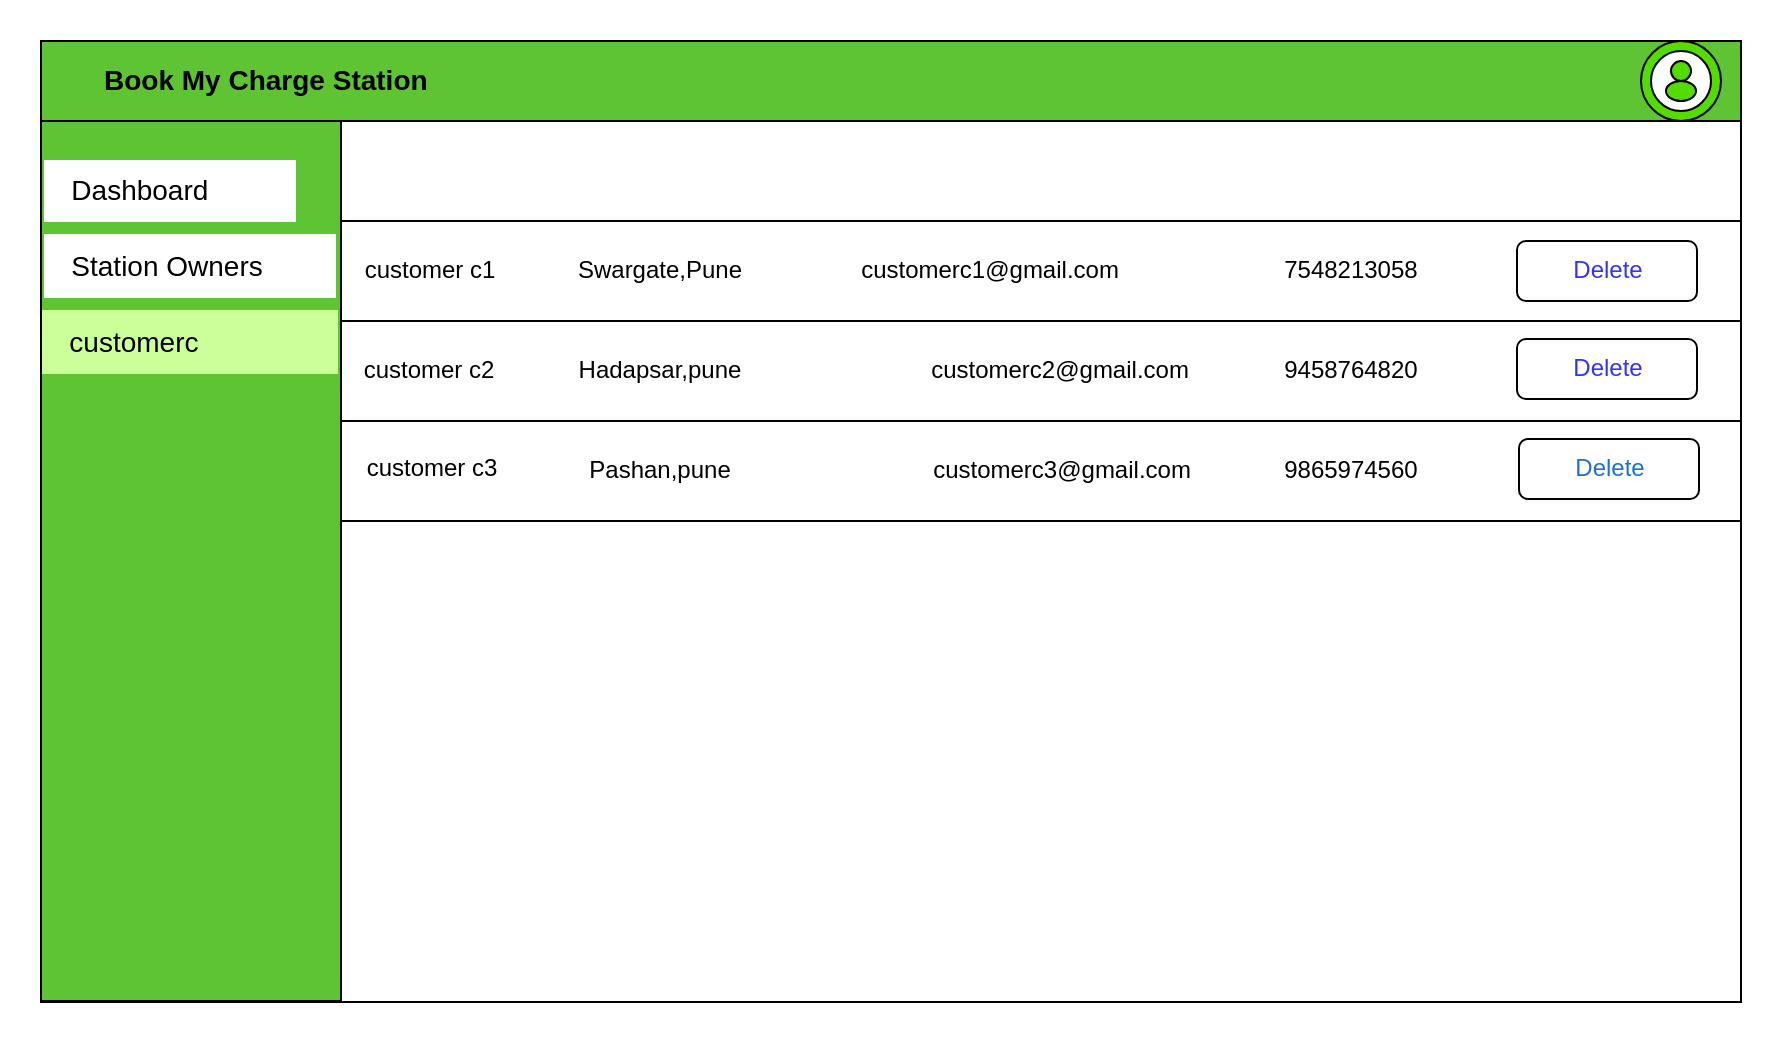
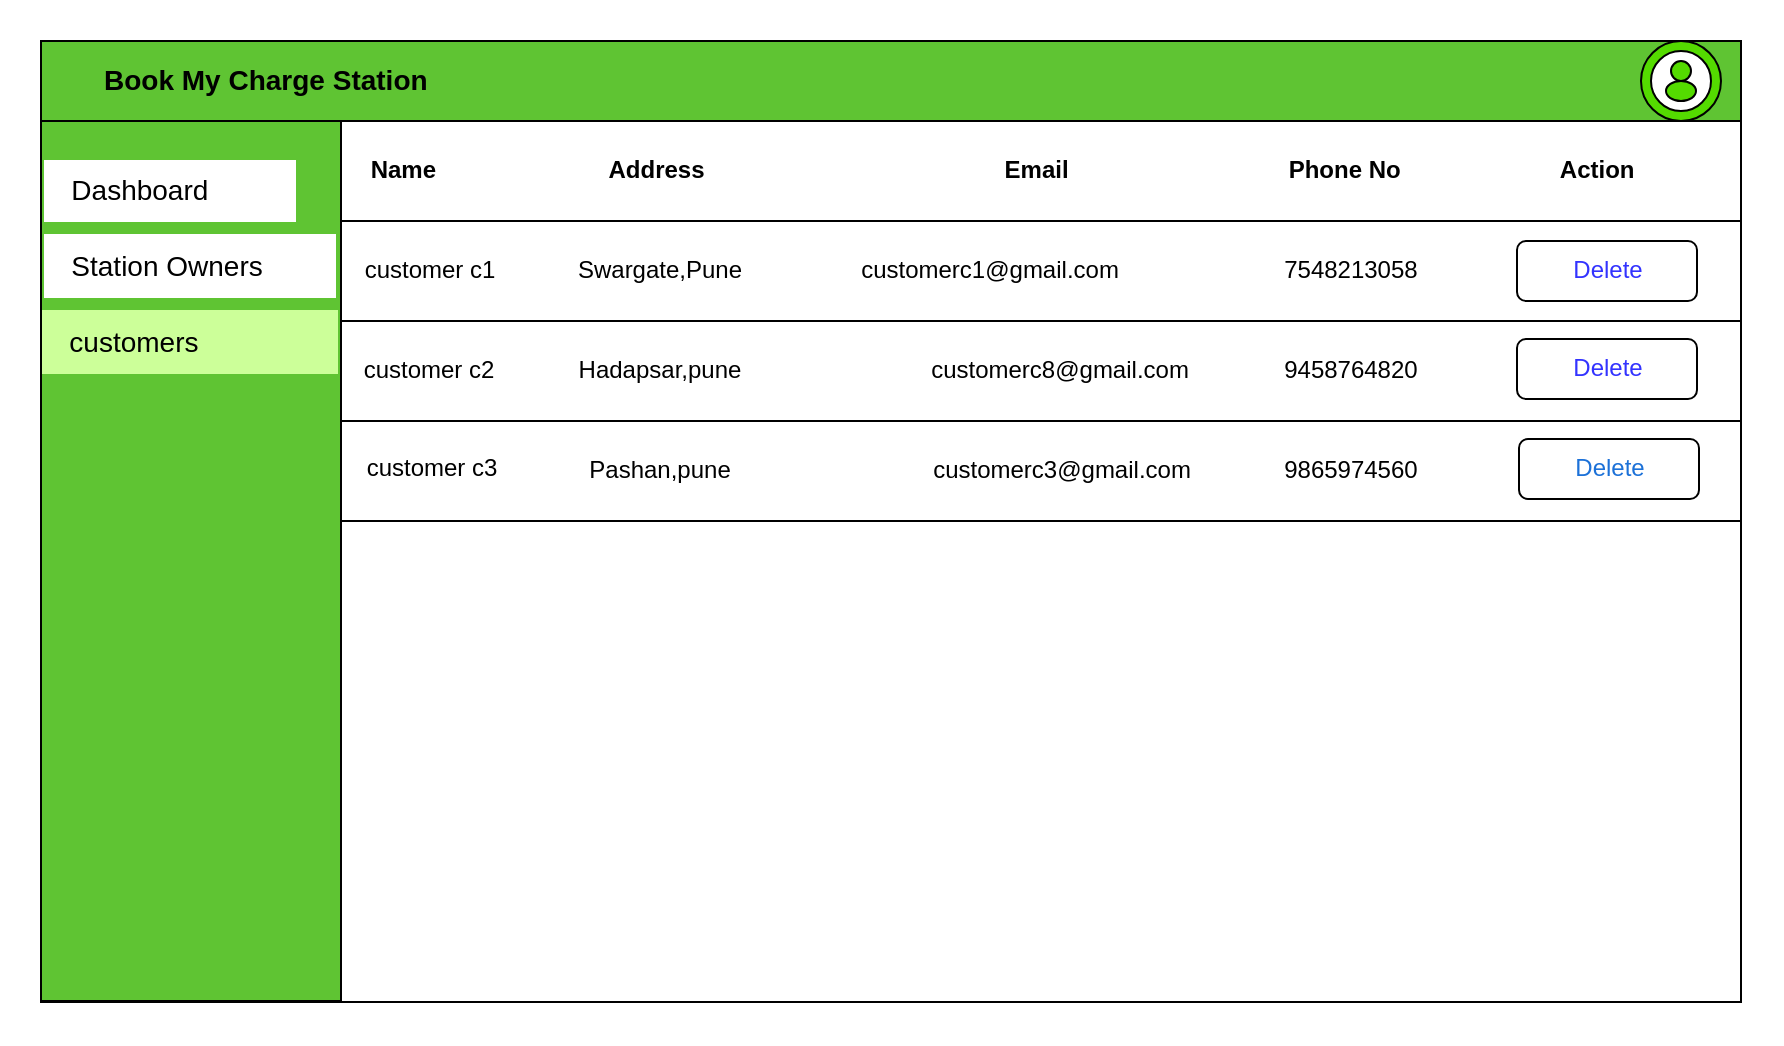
none -> (1041, 171)
(107, 343) -> (107, 343)
(1061, 371) -> (1061, 371)
